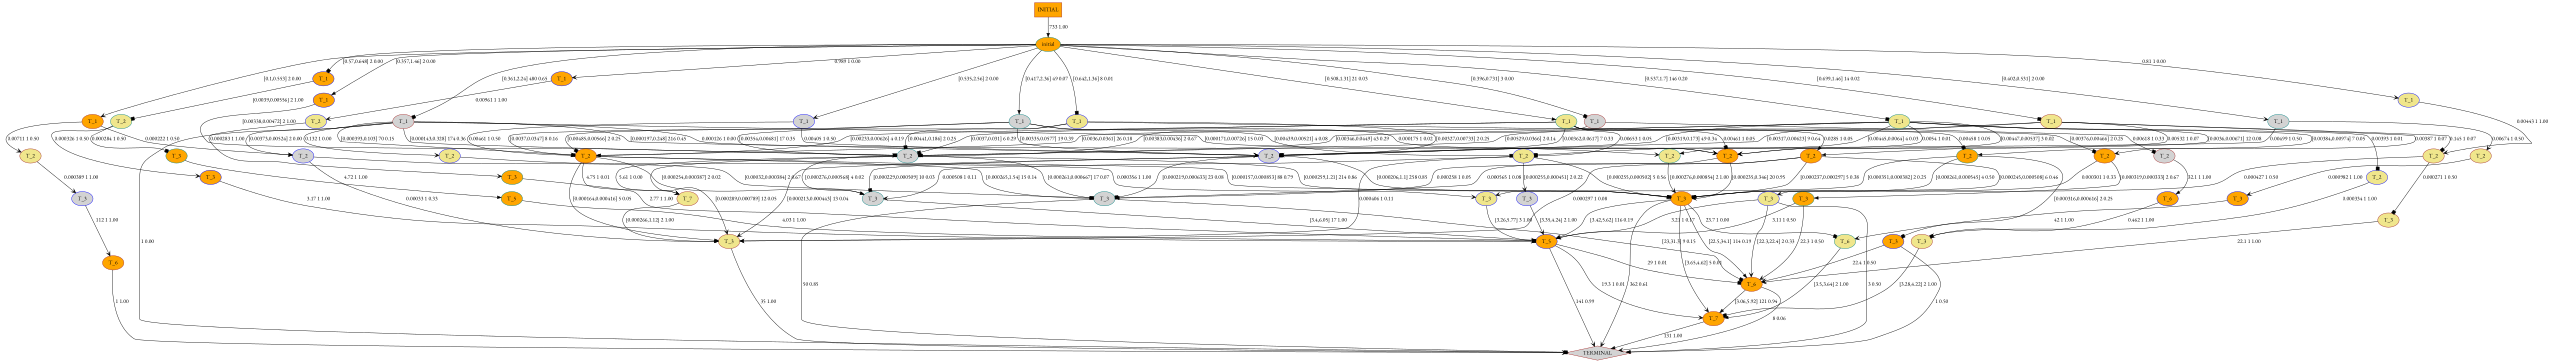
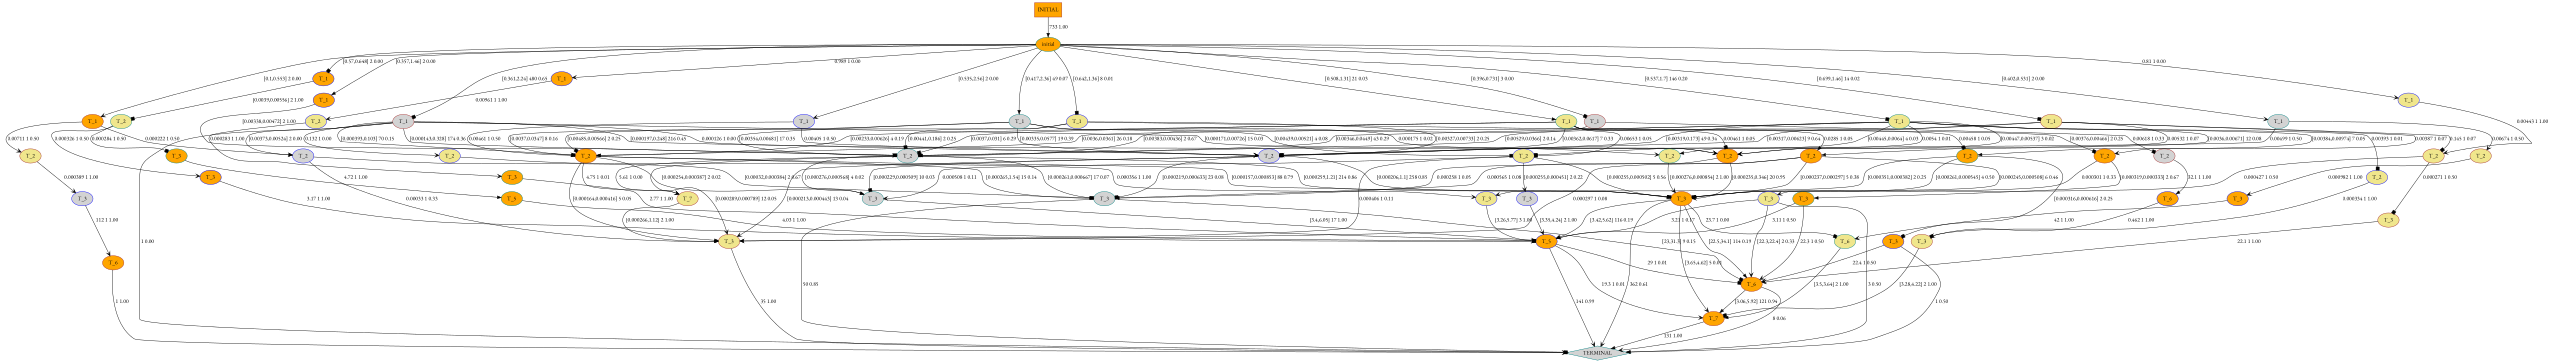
(1598, 353) -> (1598, 353)
